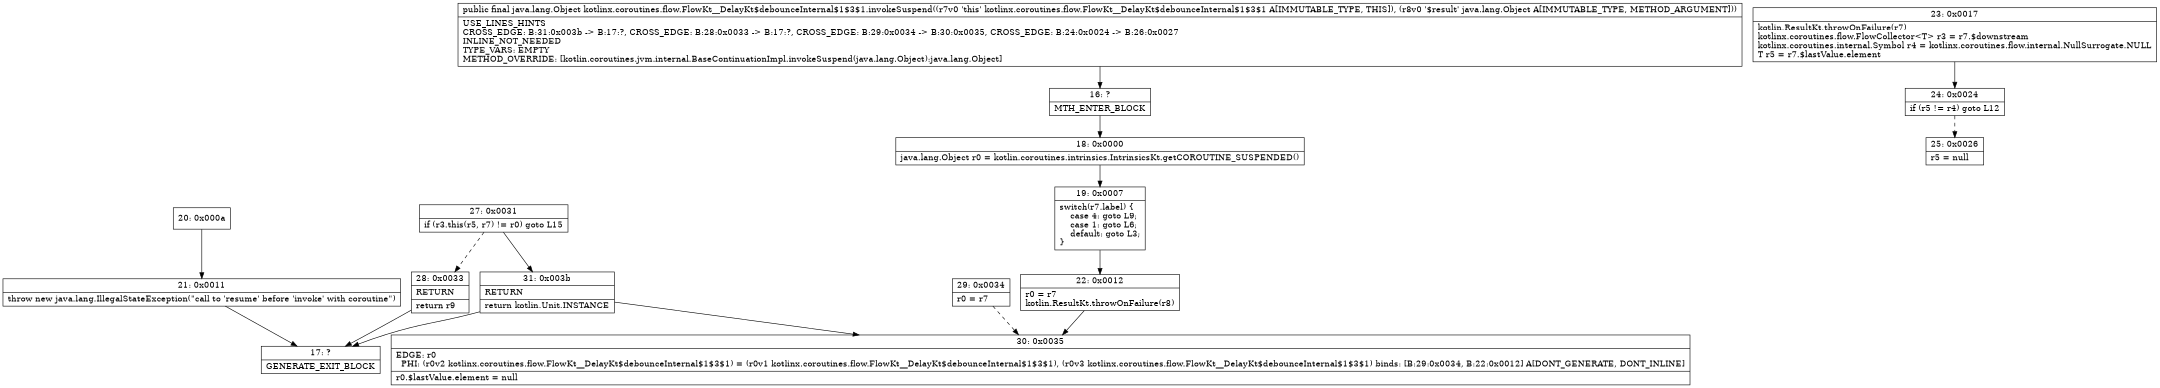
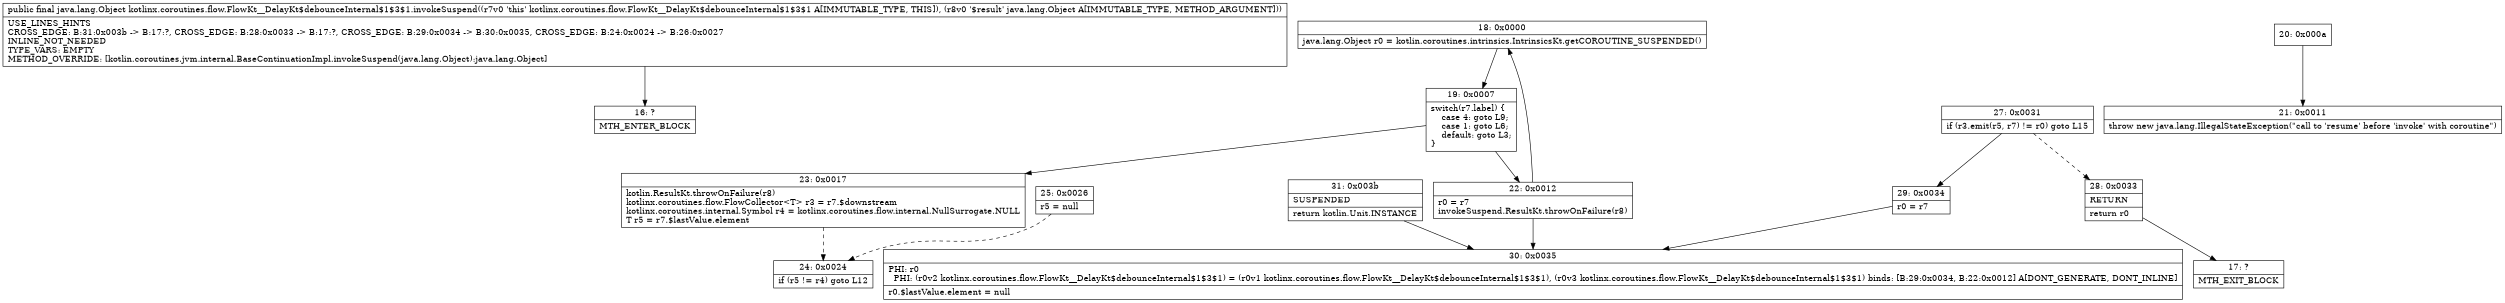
(1832, 28) -> (701, 193)
(1955, 72) -> (823, 241)
(1100, 124) -> (1527, 117)
(1955, 124) -> (954, 241)
none -> (1229, 149)
(494, 225) -> (2018, 126)
(516, 250) -> (1972, 158)
(504, 292) -> (1322, 200)
(1100, 303) -> (1533, 211)
(436, 306) -> (2110, 214)
(1004, 318) -> (1781, 227)
(259, 325) -> none
(419, 326) -> none
(418, 355) -> (905, 270)
(321, 366) -> (2239, 281)
